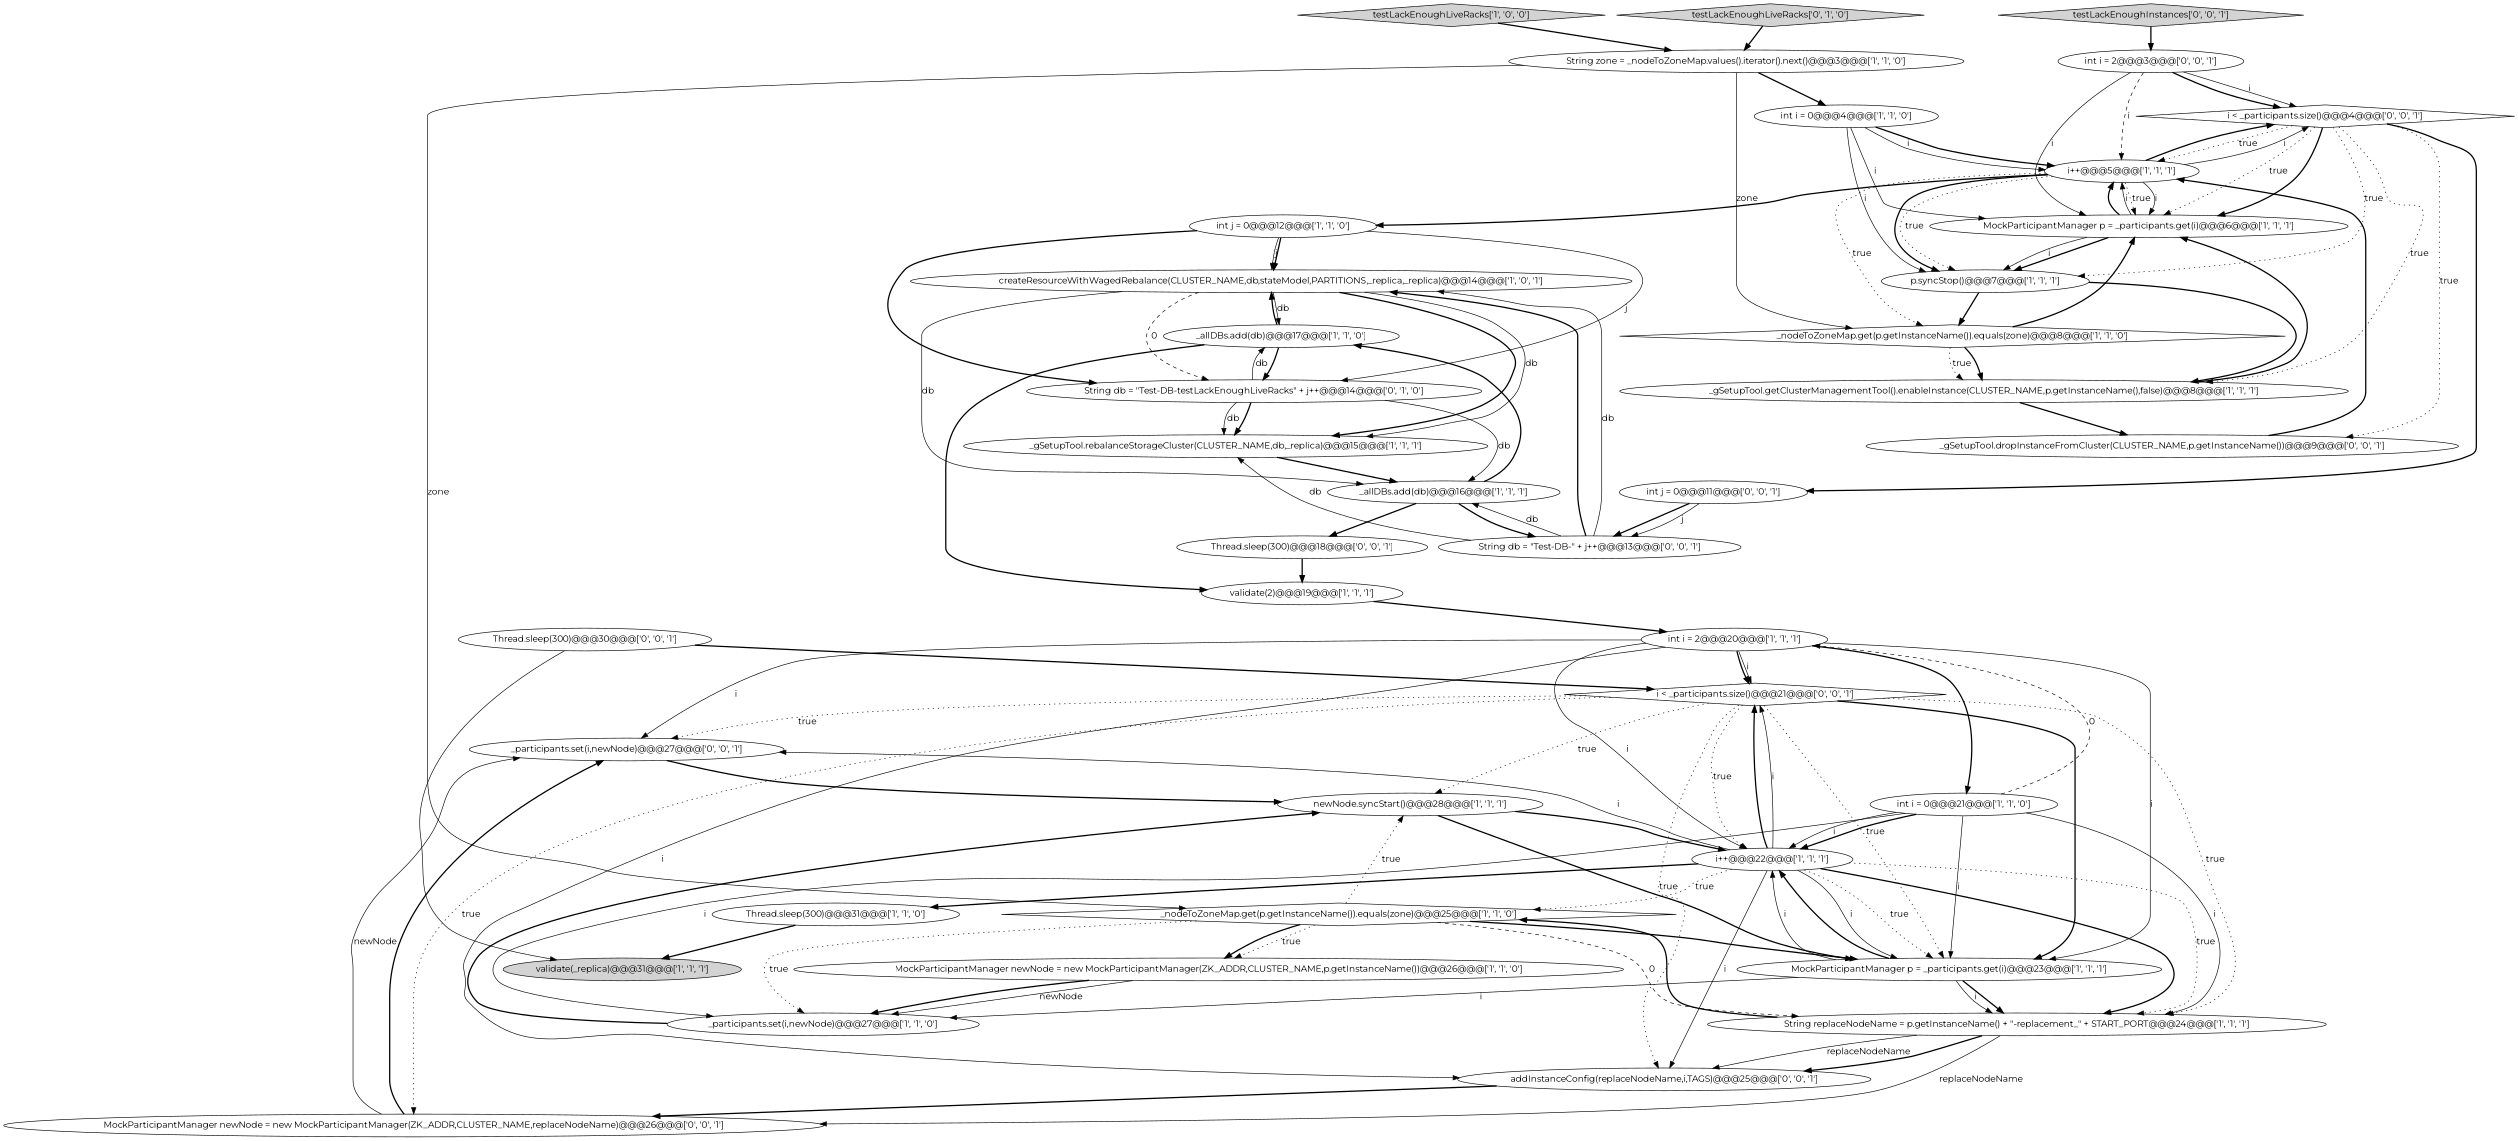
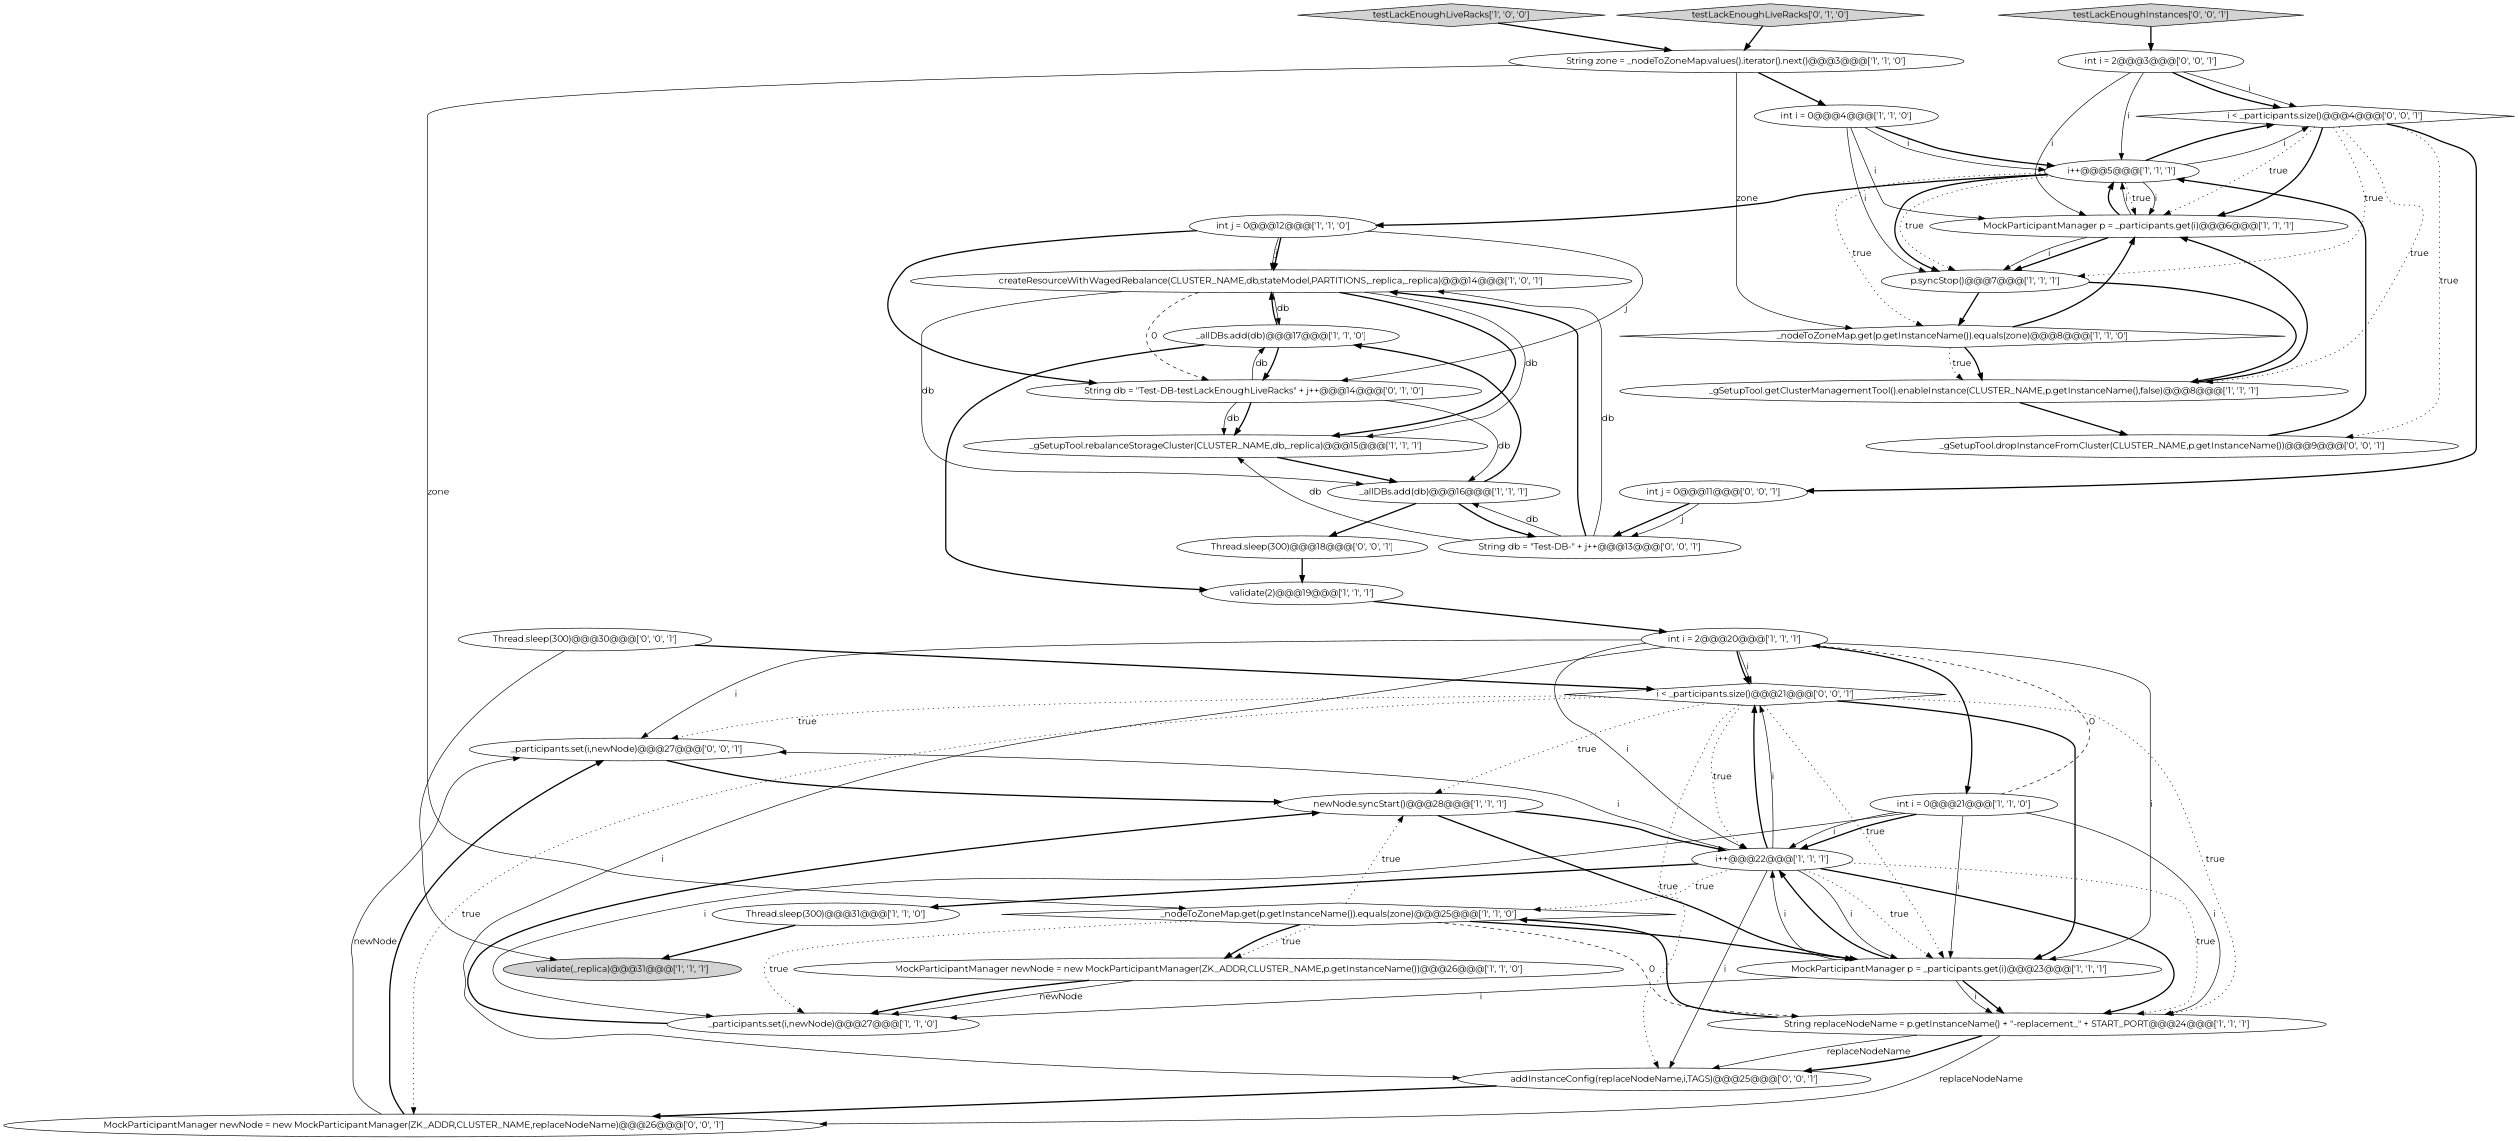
(2126, 111) -> (2126, 111)
(2228, 143) -> none
